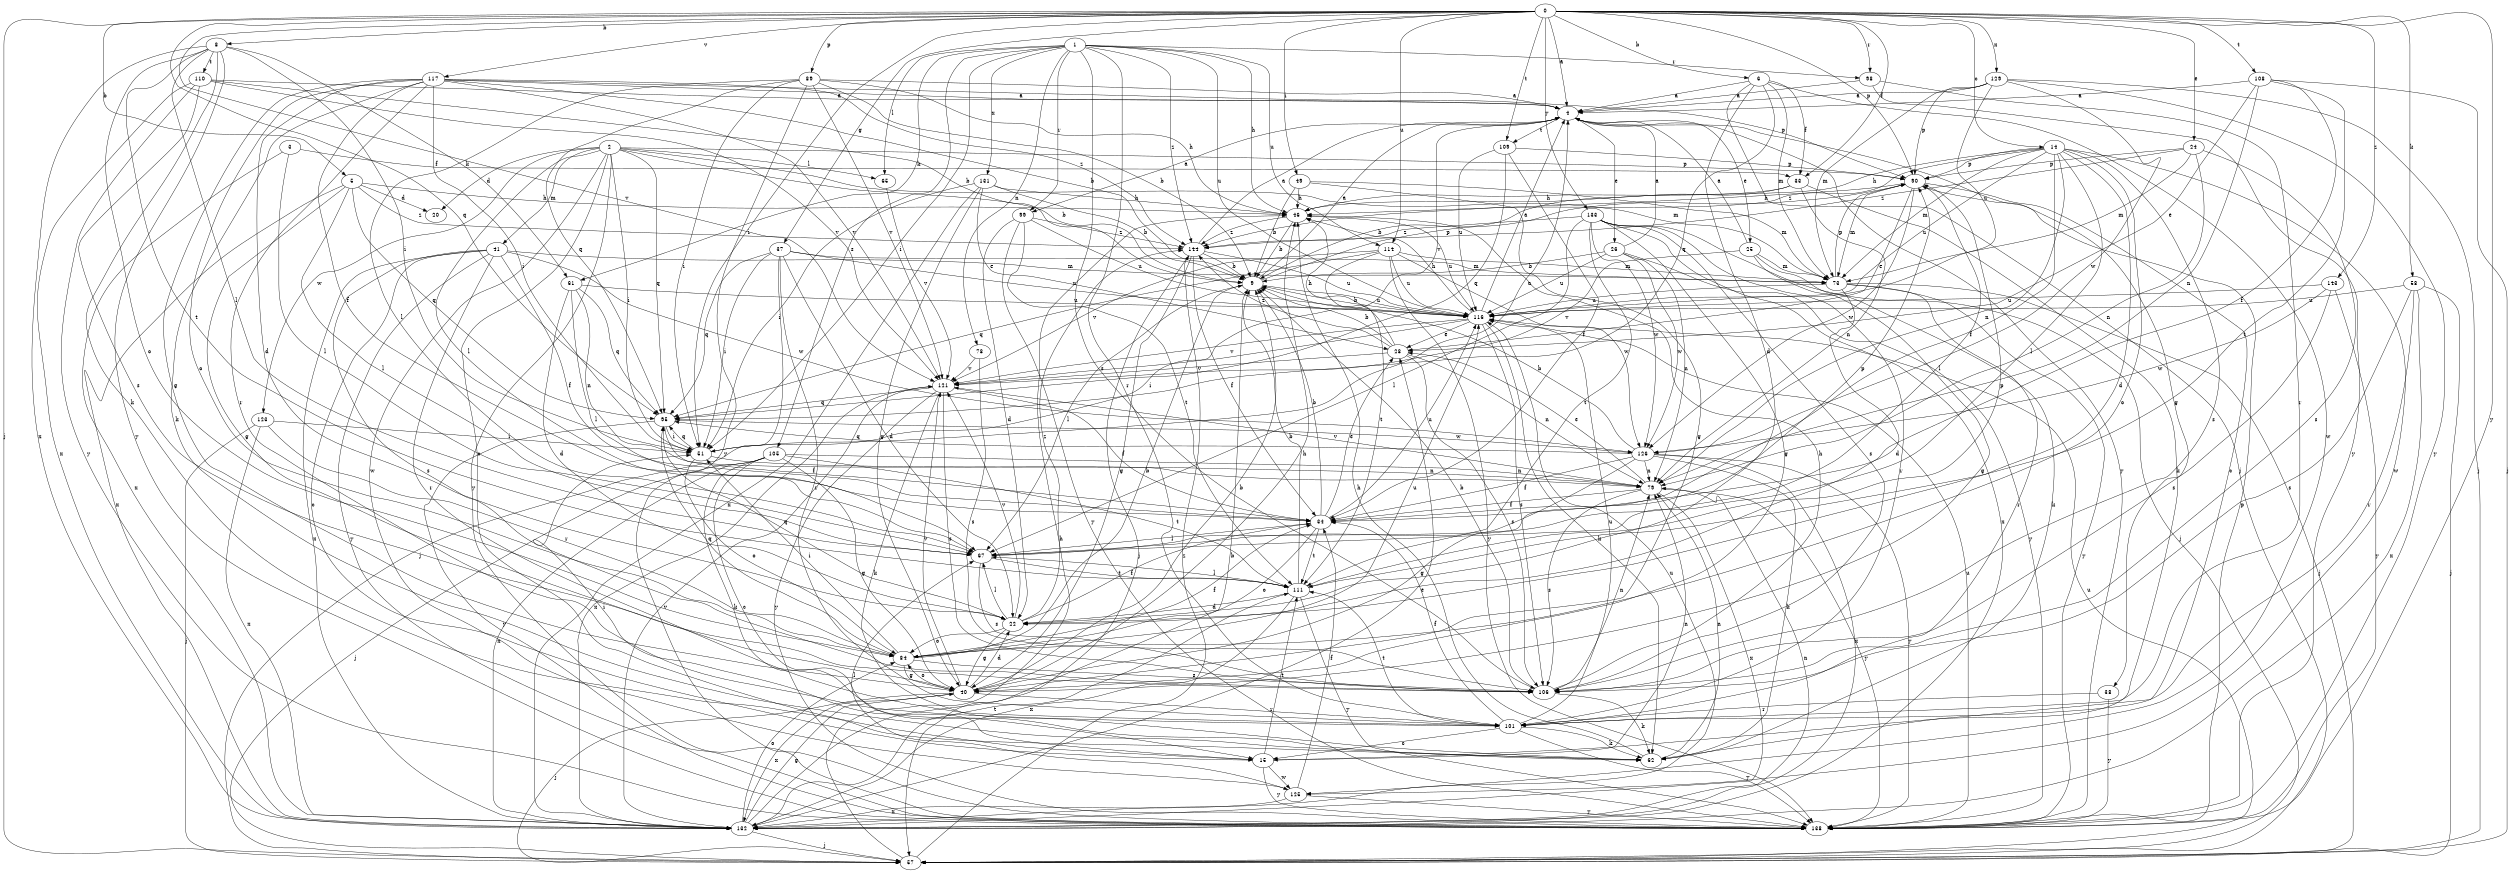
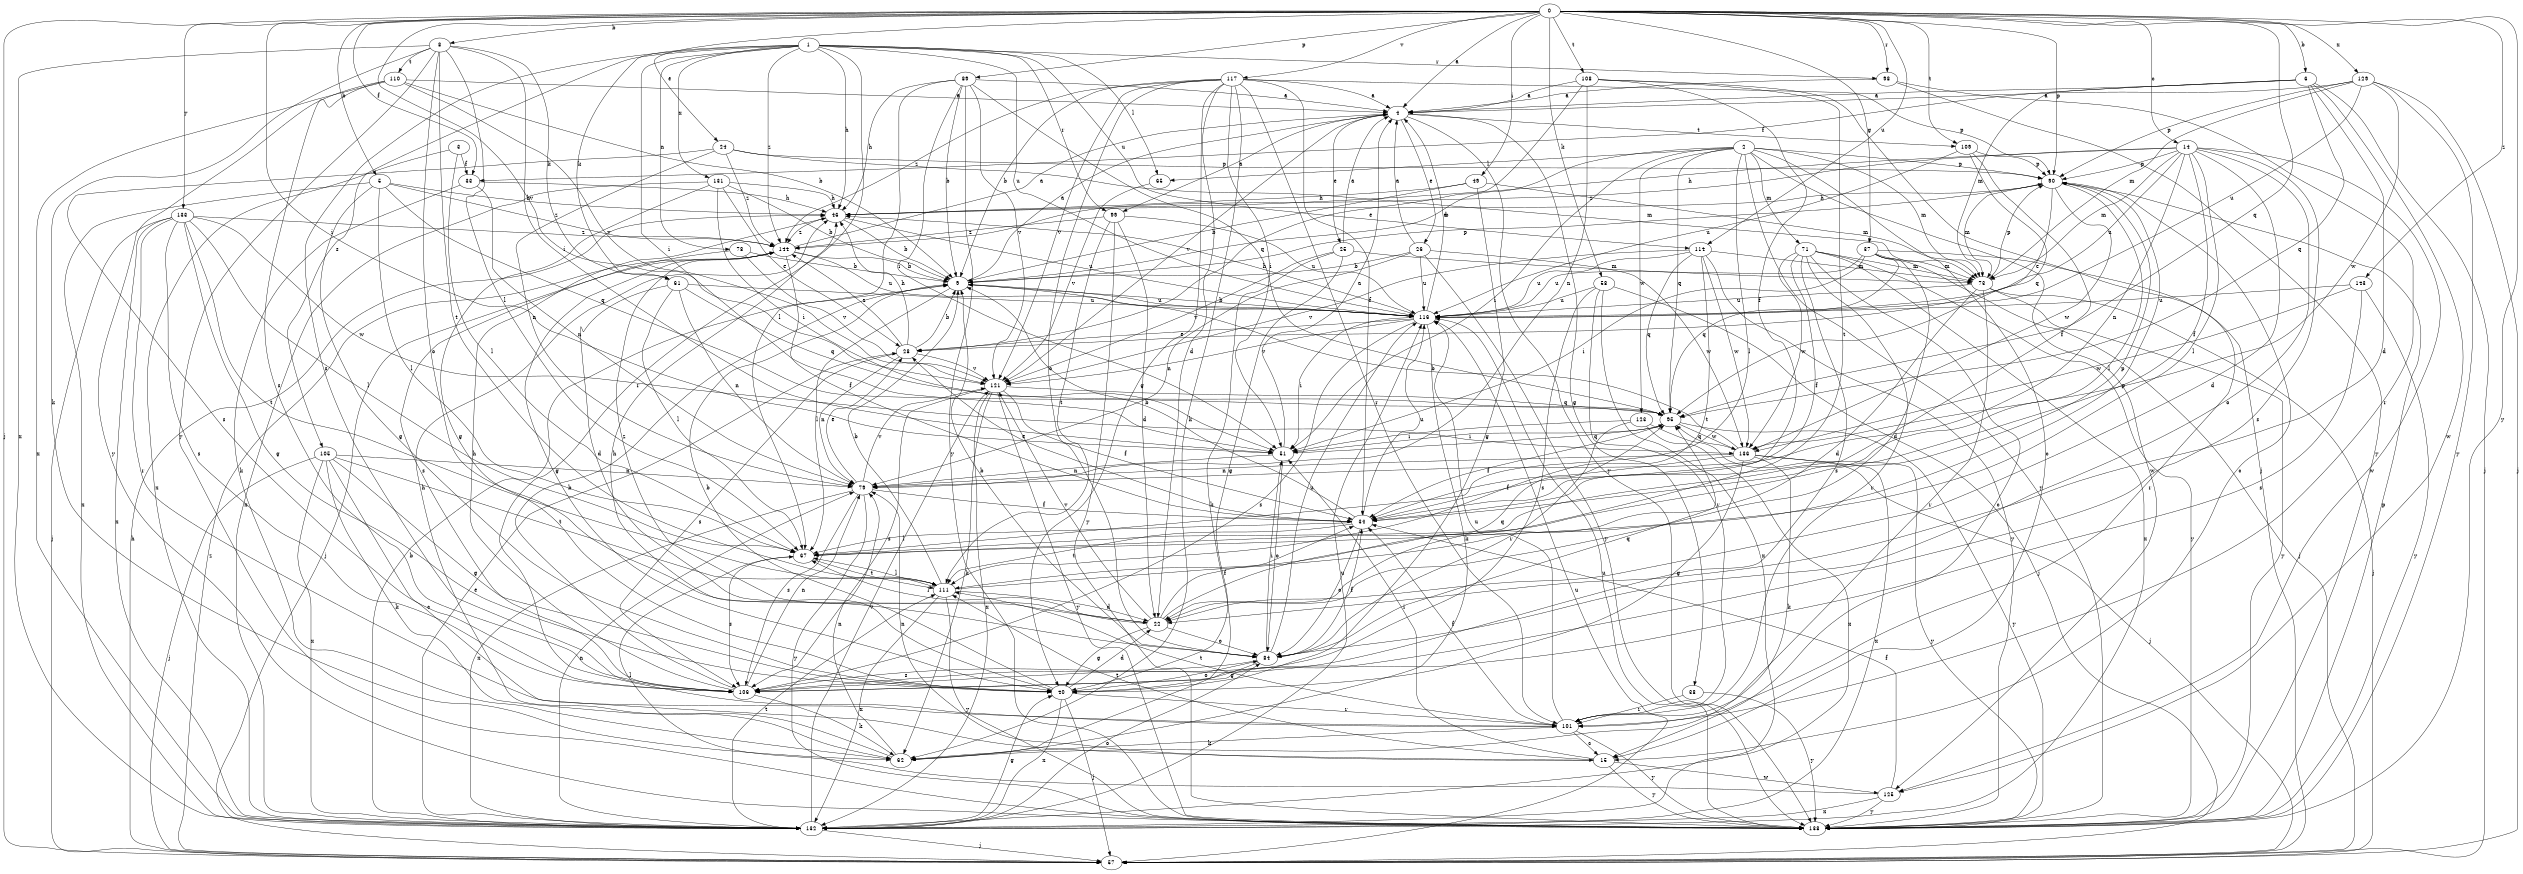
(436, 215) -> none
(1510, 218) -> (852, 269)
(497, 249) -> (1806, 249)
(1643, 454) -> (1744, 454)
(923, 559) -> none
